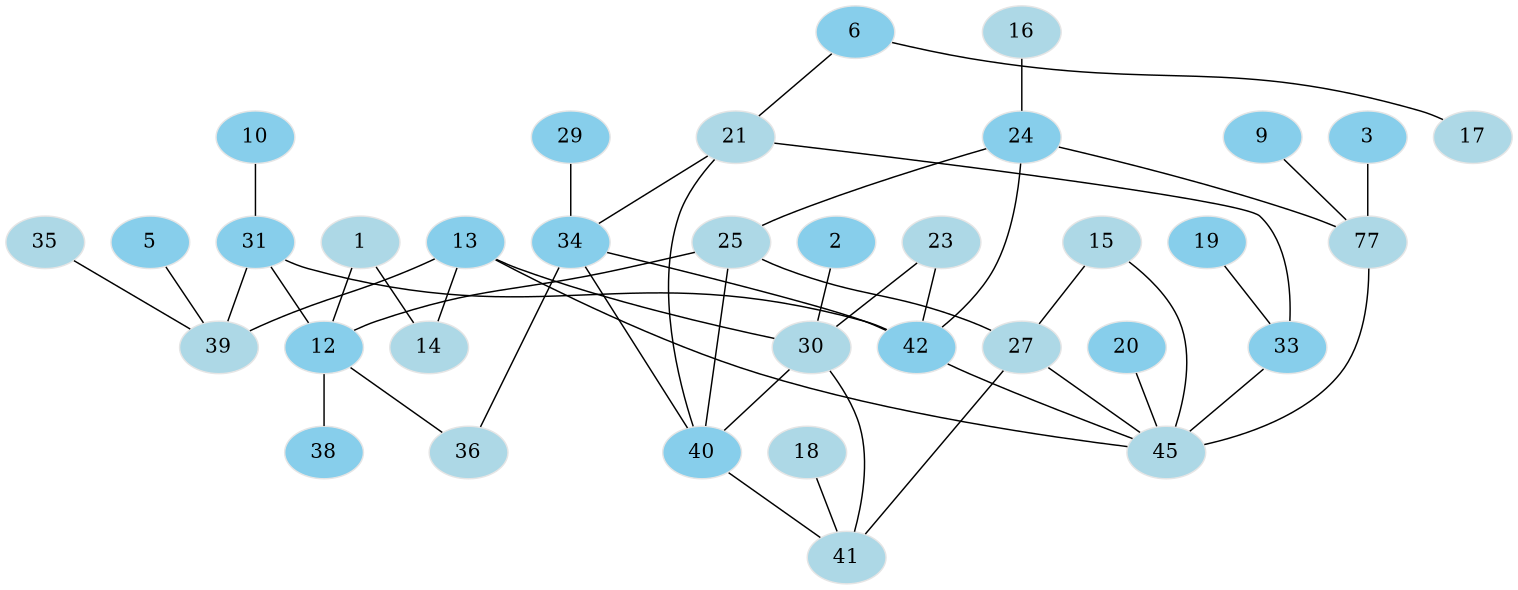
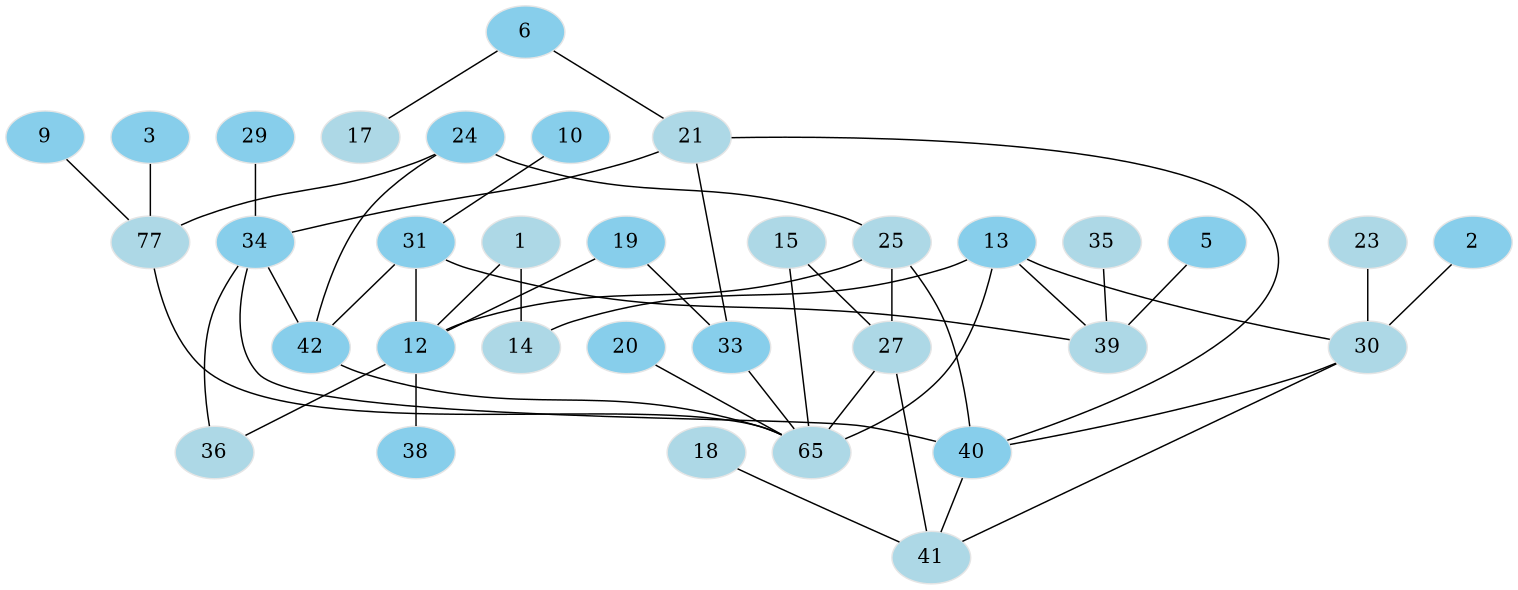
(1022, 32) -> none
(929, 295) -> none
none -> (510, 300)
(1166, 453) -> (812, 453)
